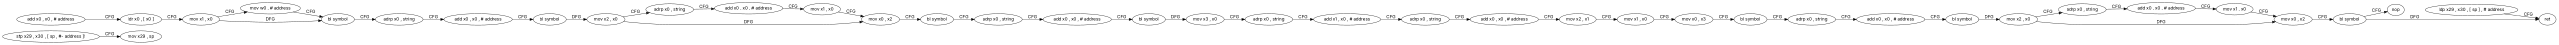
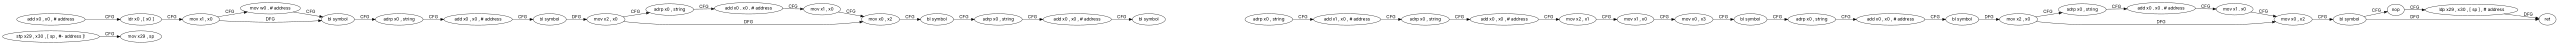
none -> (2413, 10)
(2528, 14) -> (2528, 14)
(1205, 19) -> none
